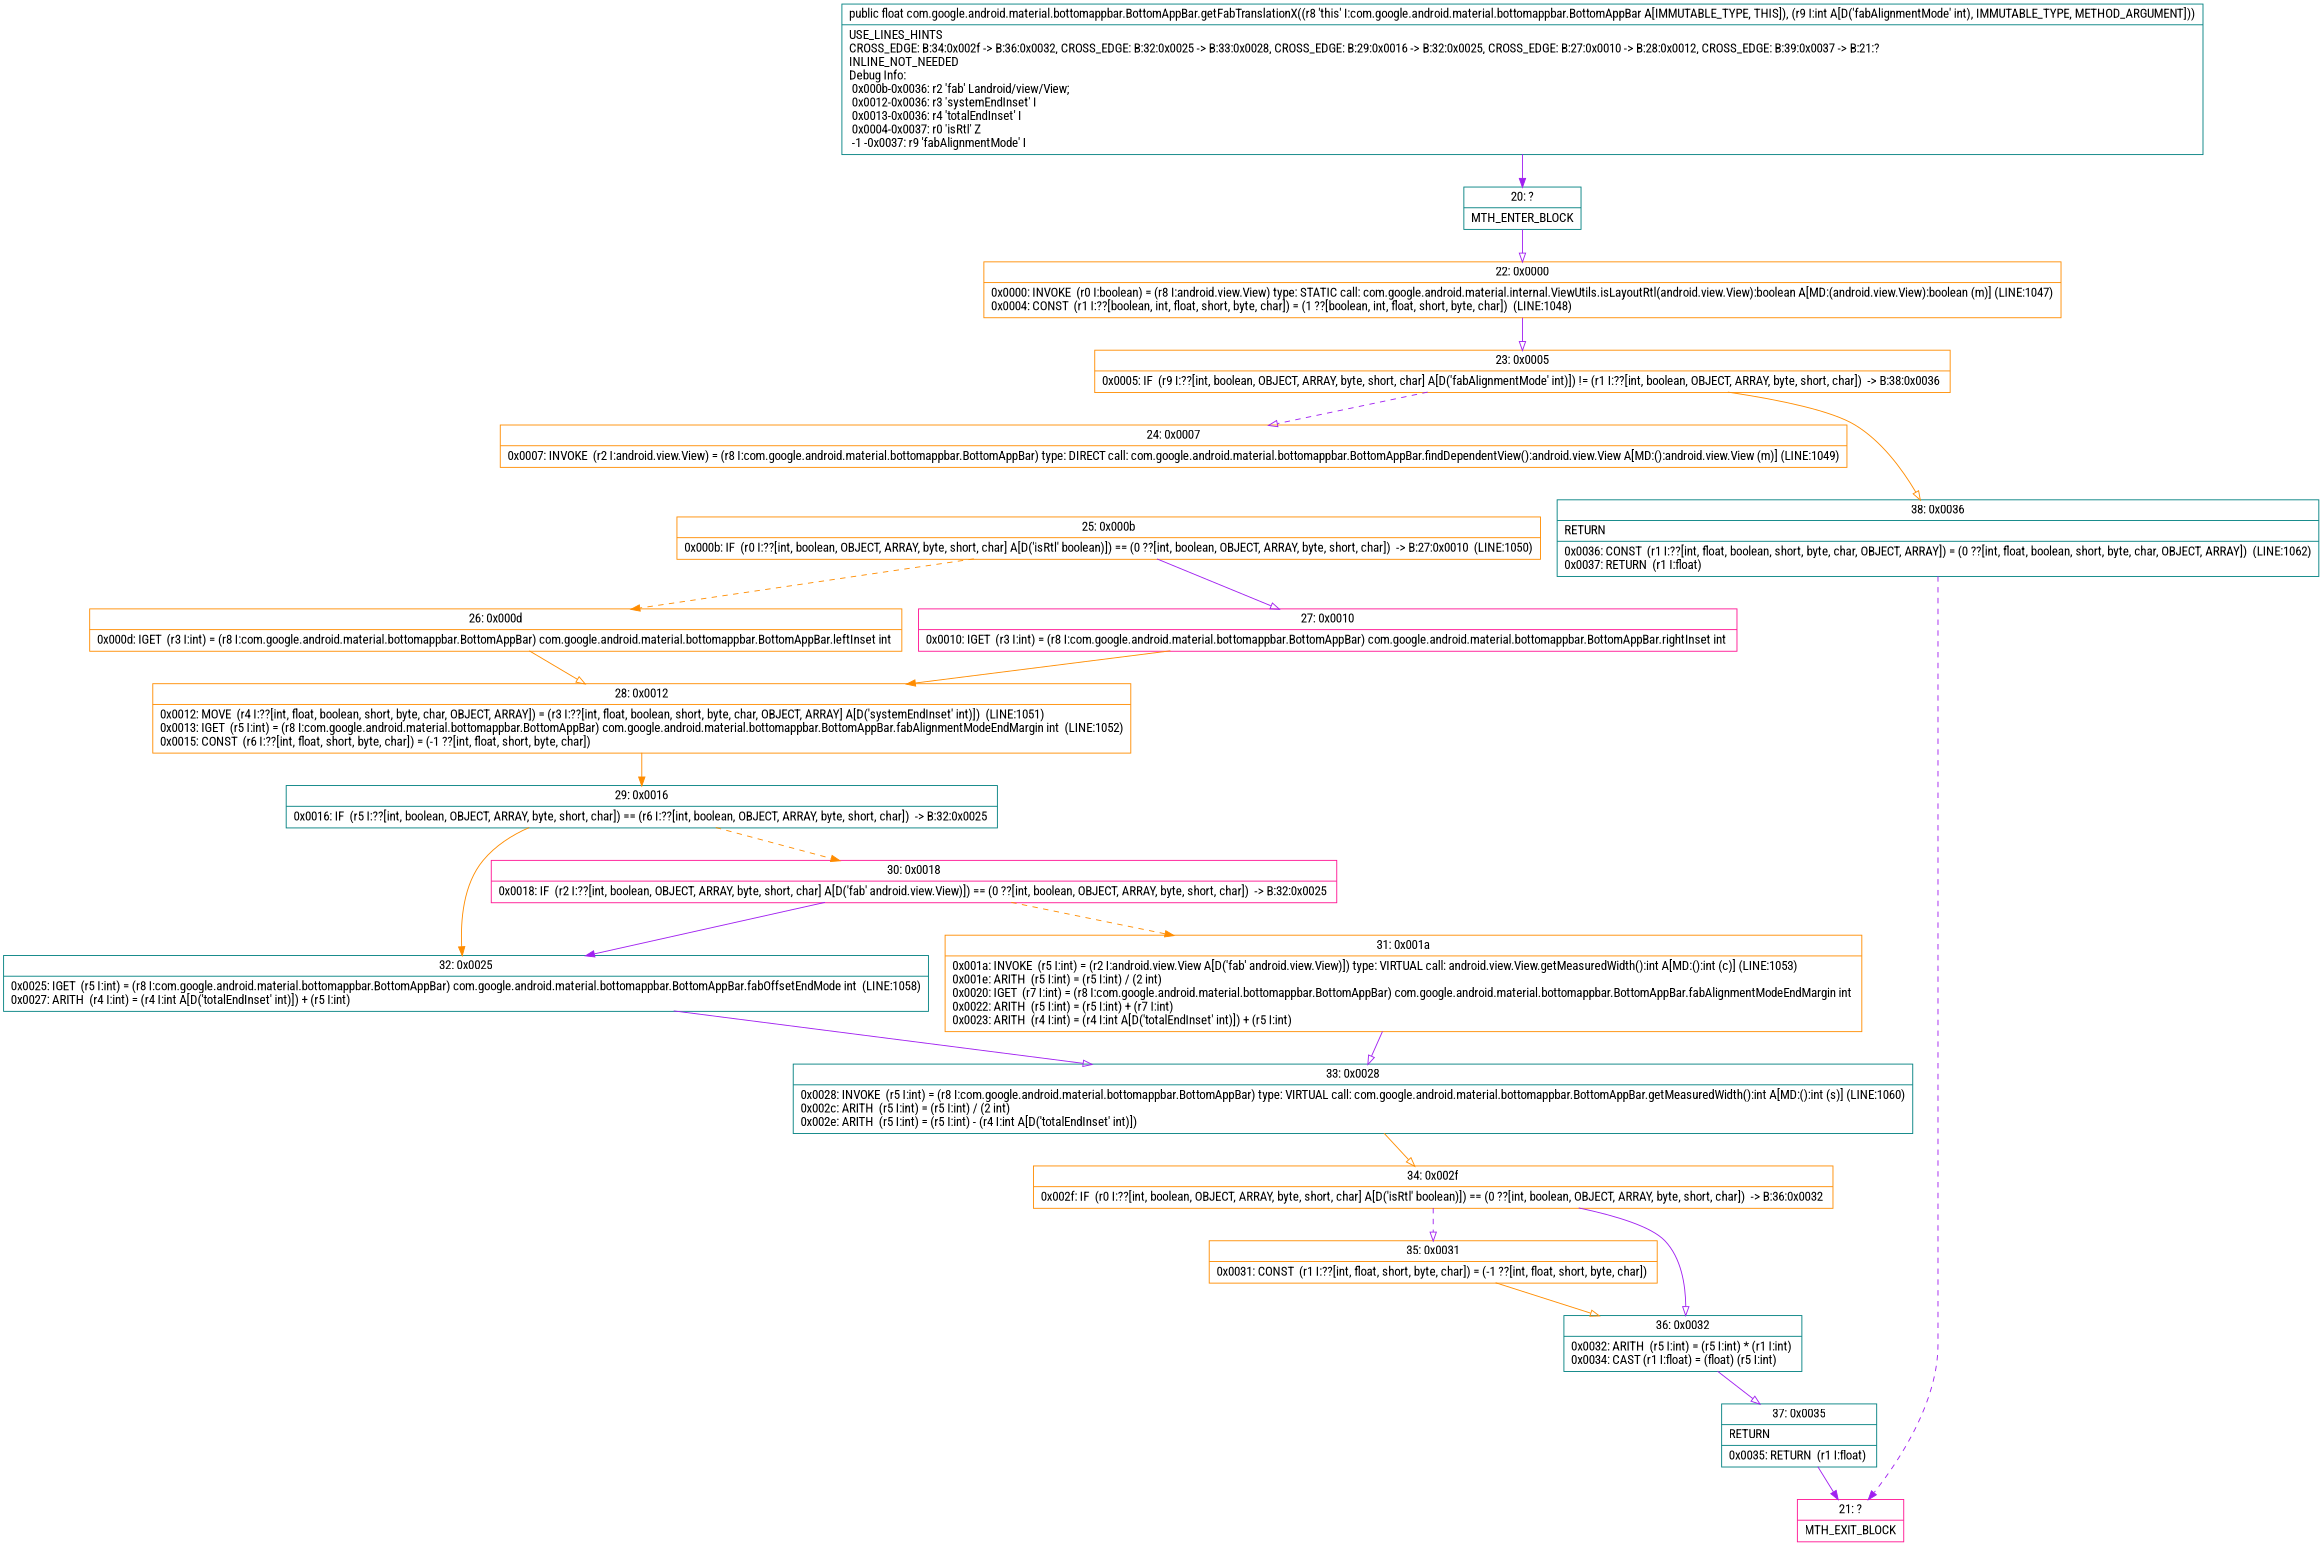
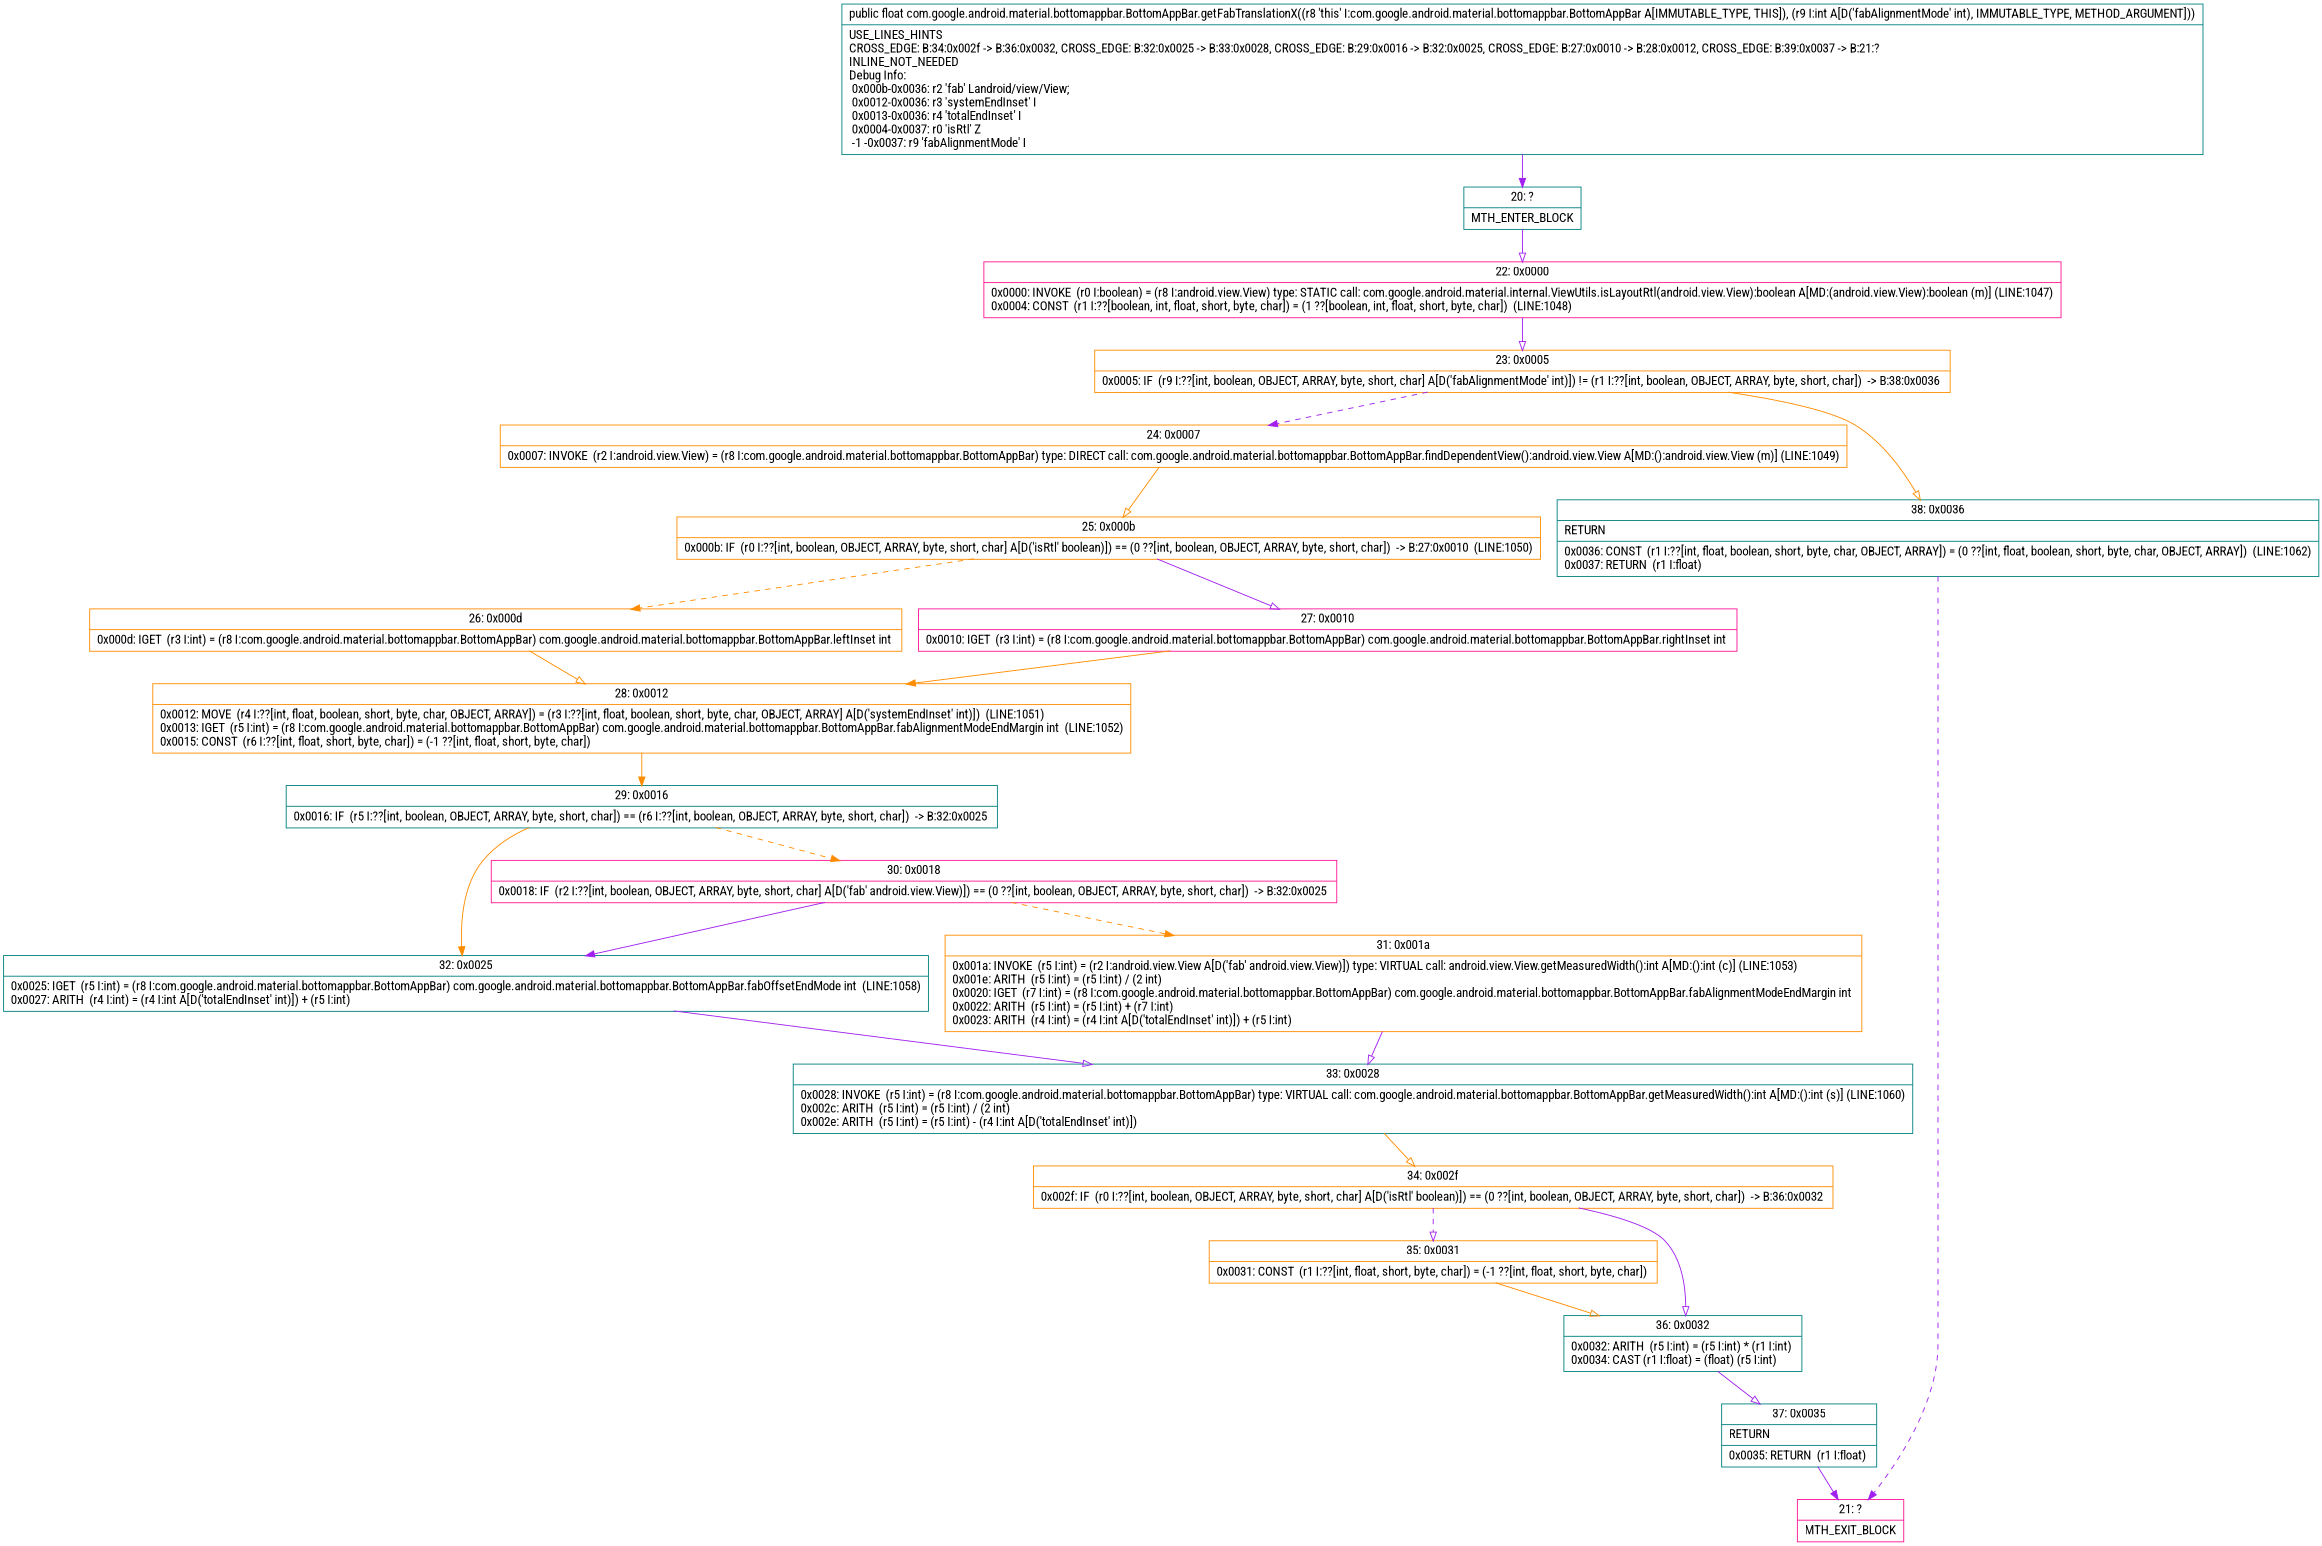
(1522, 290) -> (1522, 290)
(1353, 408) -> (1353, 408)
none -> (1144, 489)
